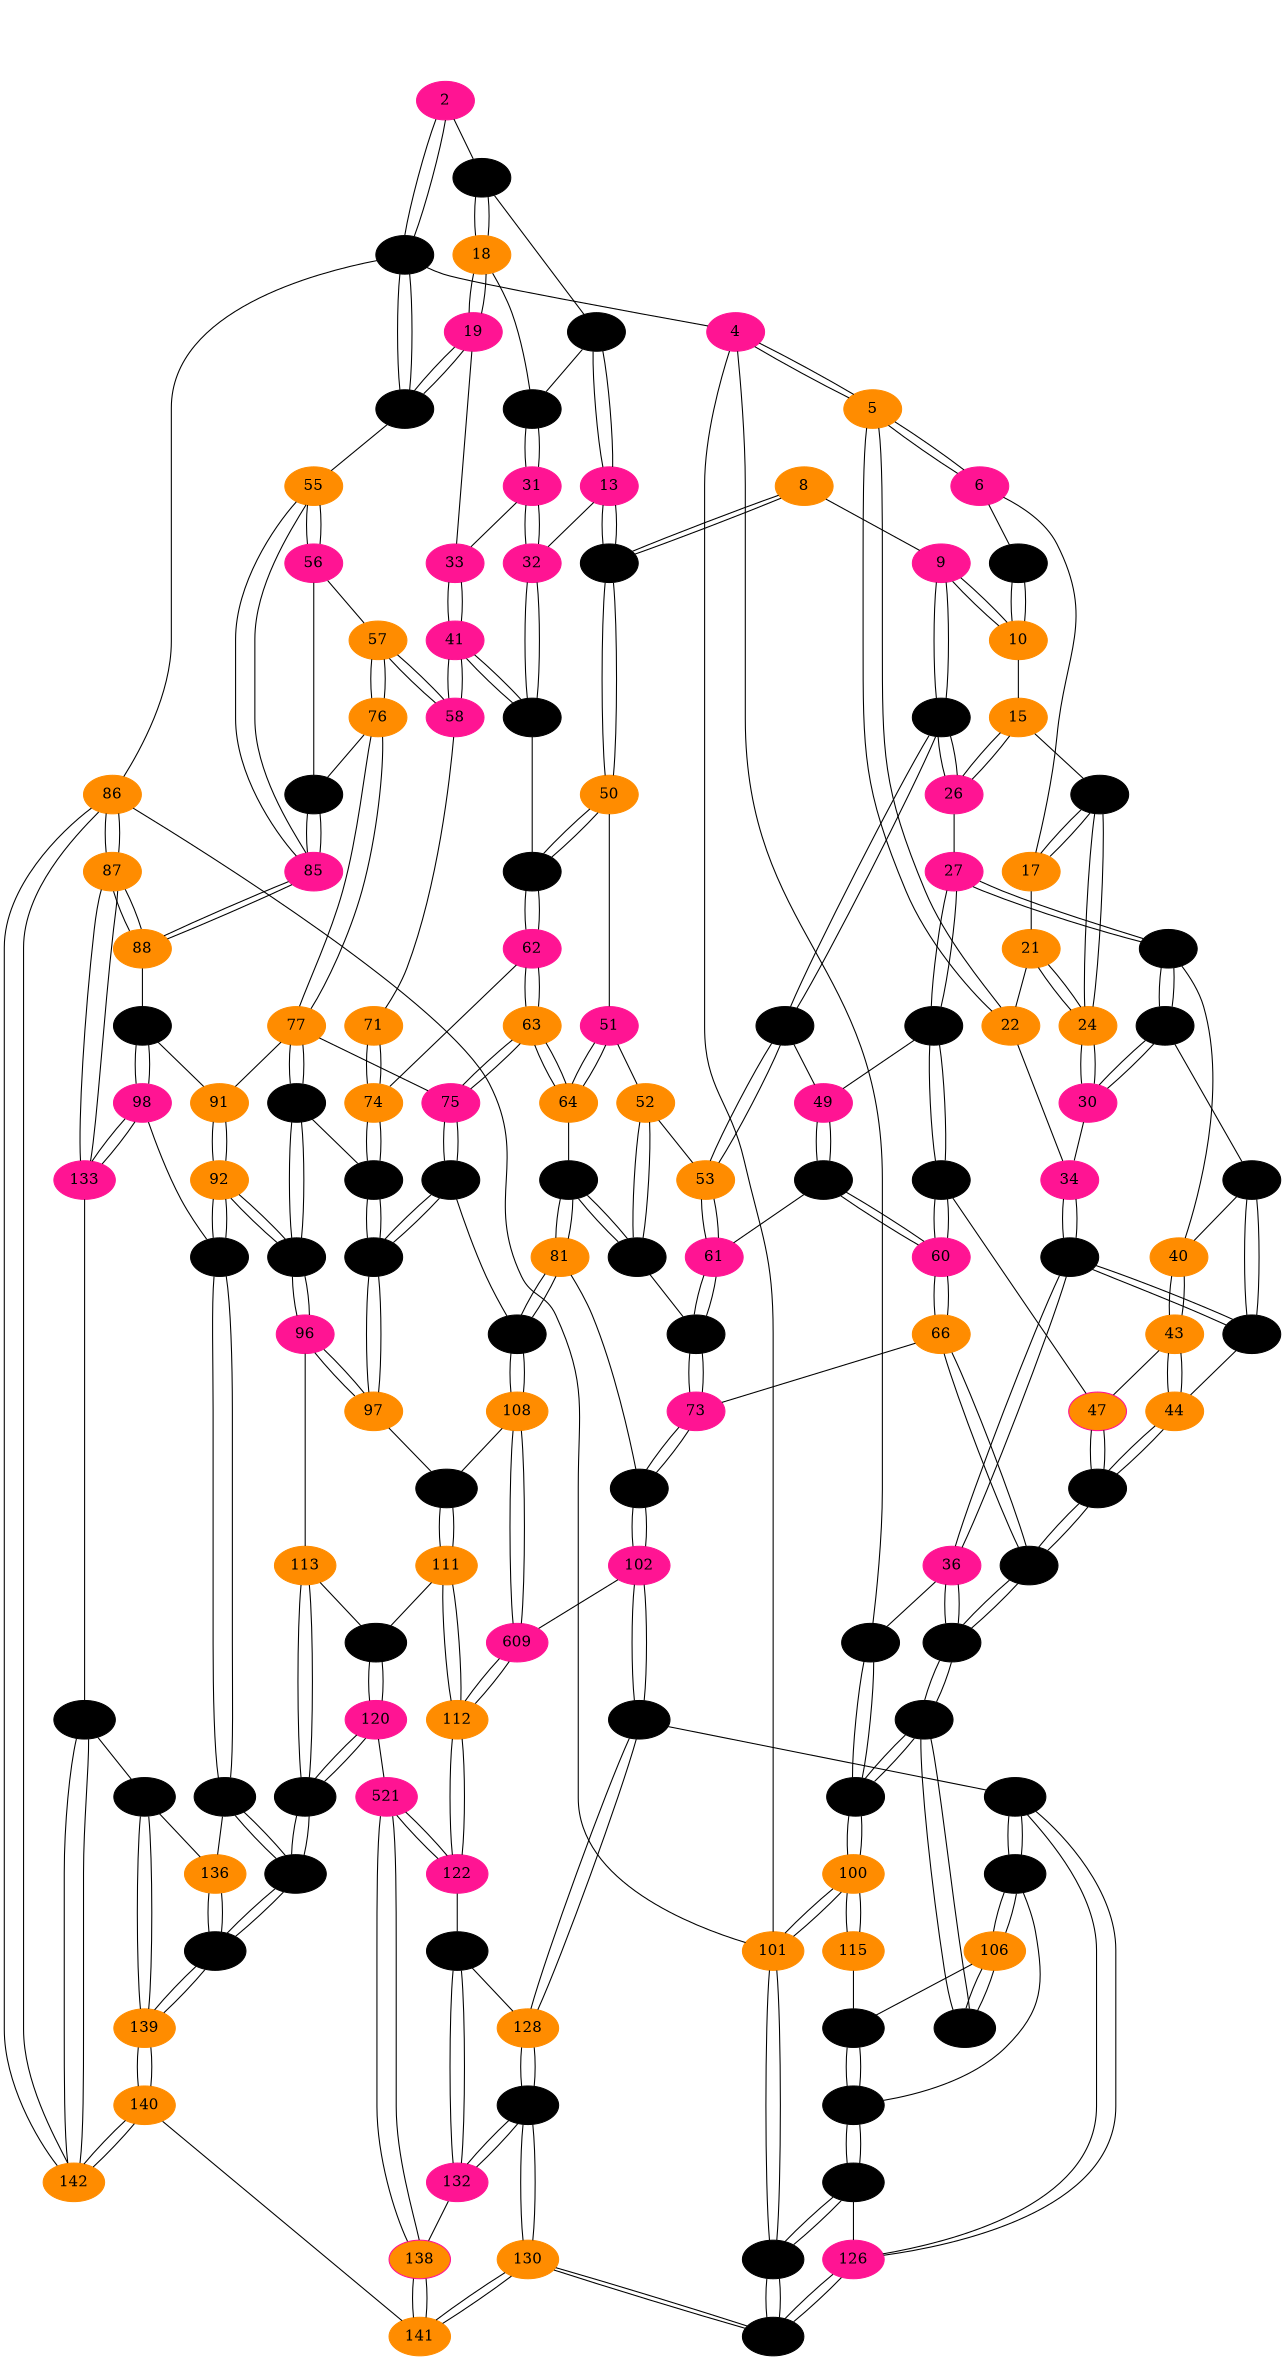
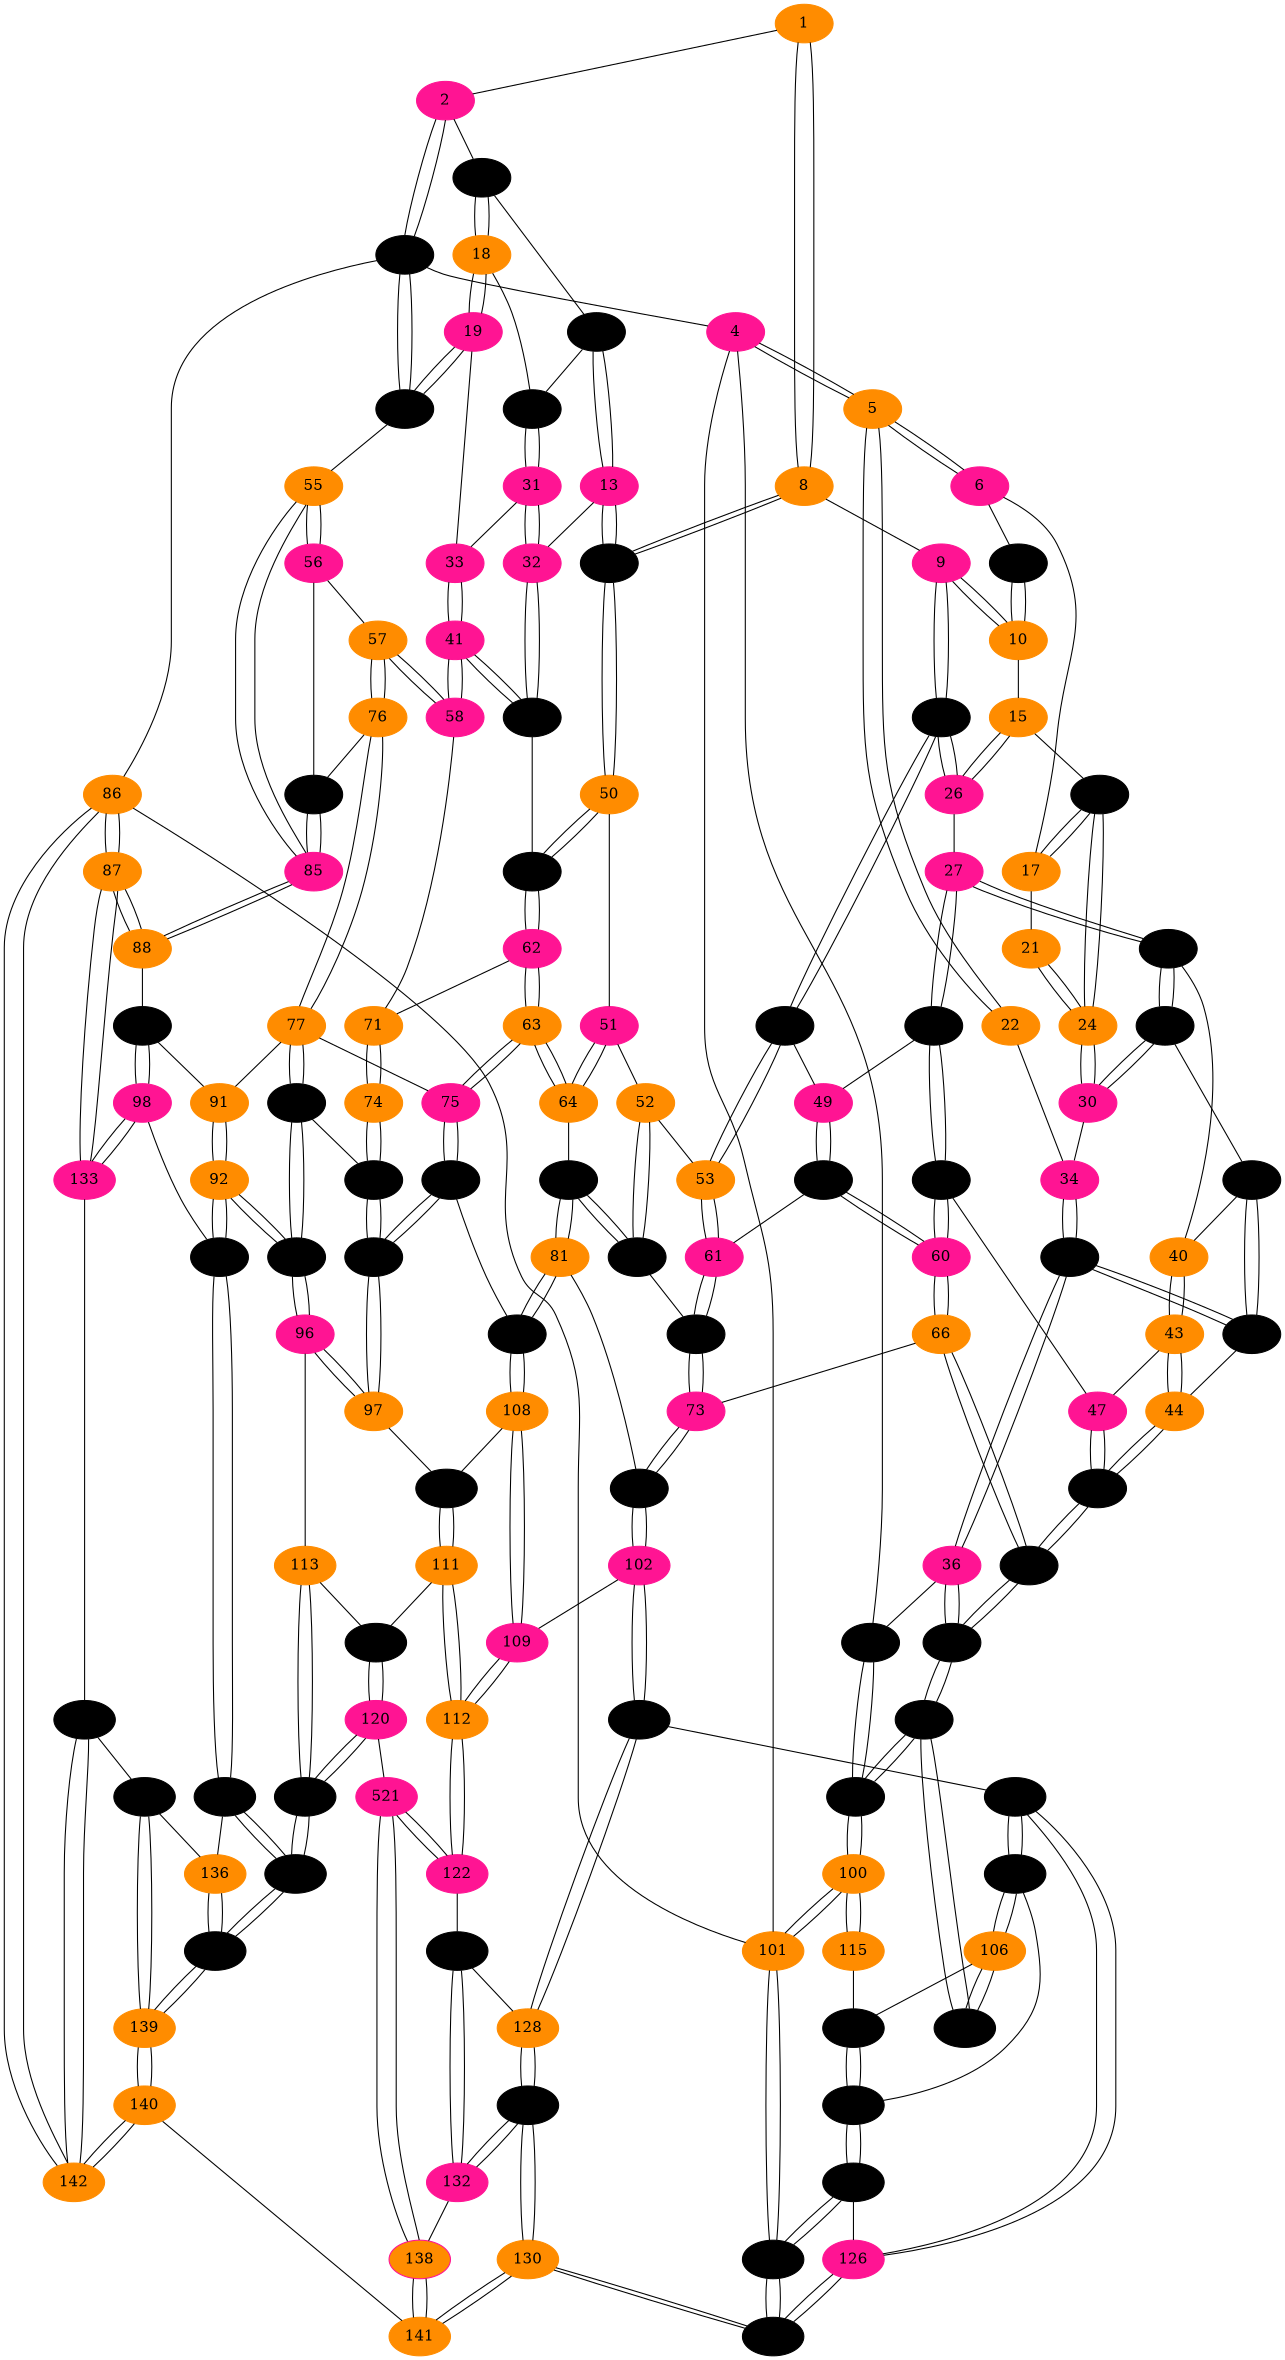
none -> (804, 24)
(1021, 987) -> none
(453, 1026) -> (453, 987)
(1098, 1411) -> (1098, 1411)
(517, 1643) -> (517, 1643)
